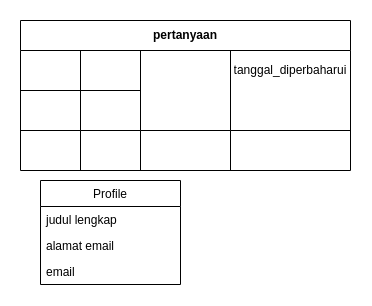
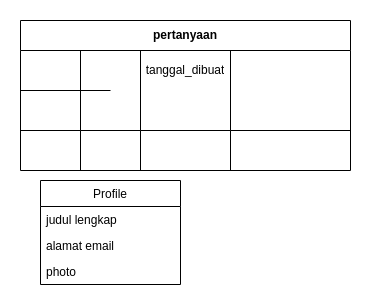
none -> (186, 71)
(291, 71) -> none
(60, 272) -> (63, 272)
